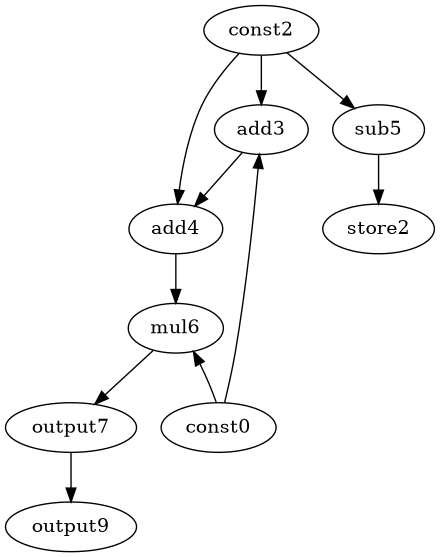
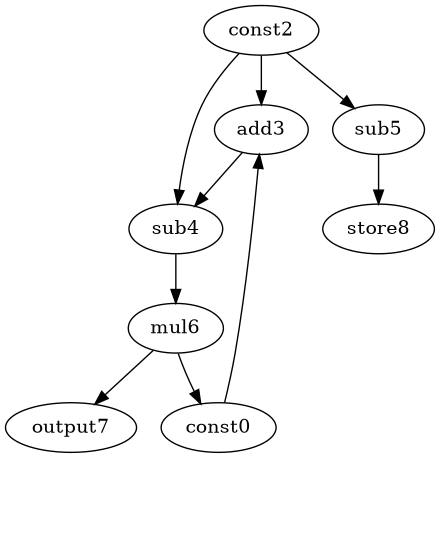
(176, 229) -> (176, 229)
(379, 229) -> (379, 229)
(209, 383) -> (186, 373)
(71, 527) -> none
